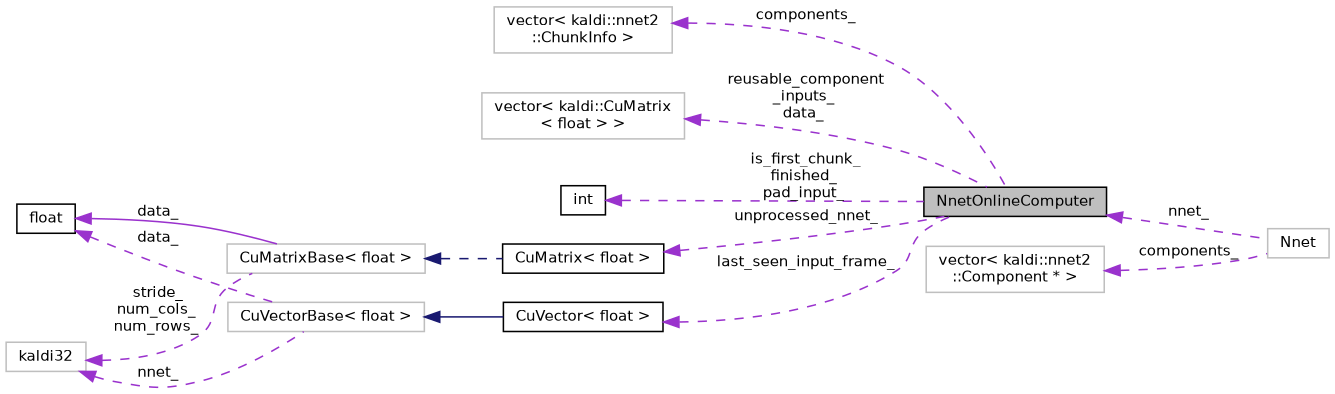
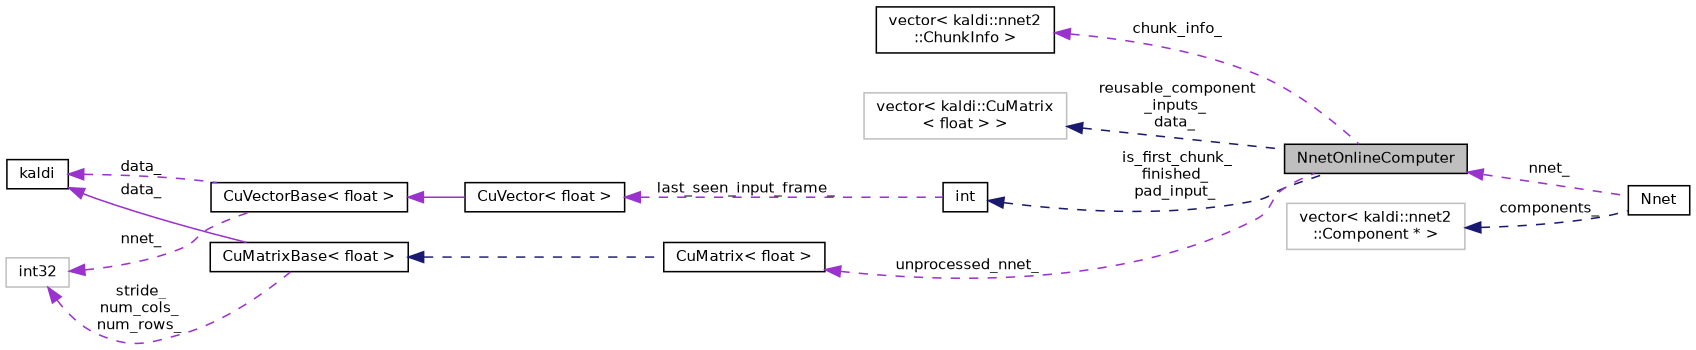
(804, 15) -> (1176, 29)
(583, 30) -> (965, 30)
(848, 138) -> (1183, 139)
(773, 201) -> (1168, 211)
(46, 219) -> (38, 174)
(1298, 243) -> (1659, 200)
(326, 259) -> (309, 257)
(1194, 266) -> (1555, 223)
(830, 300) -> (792, 197)
(326, 317) -> (309, 197)
(472, 317) -> (444, 197)
(46, 357) -> (38, 272)
